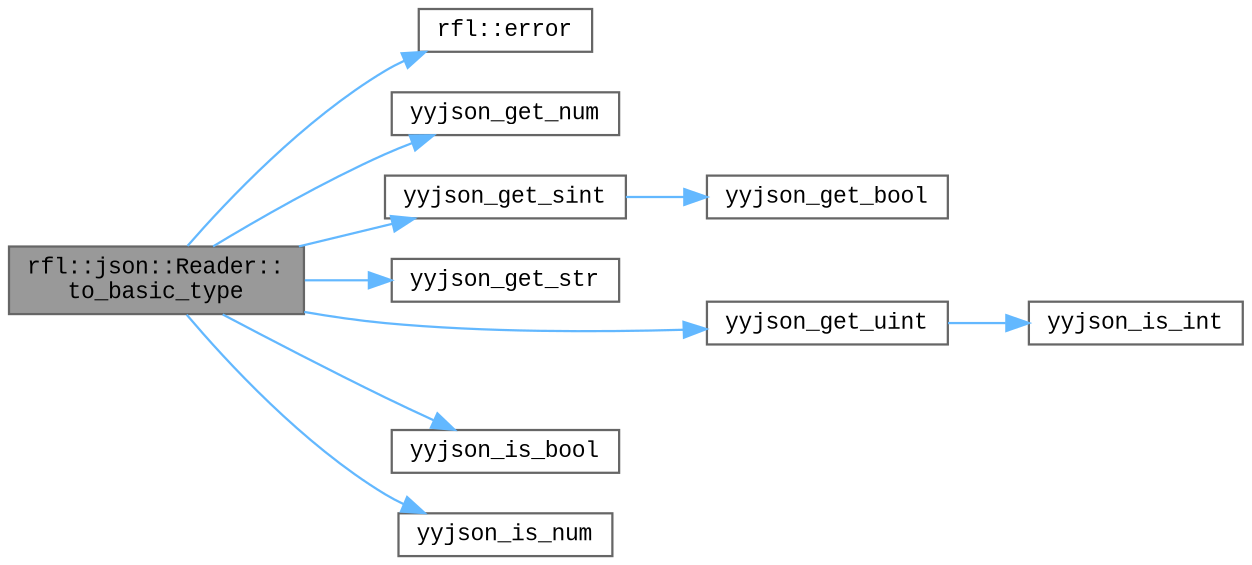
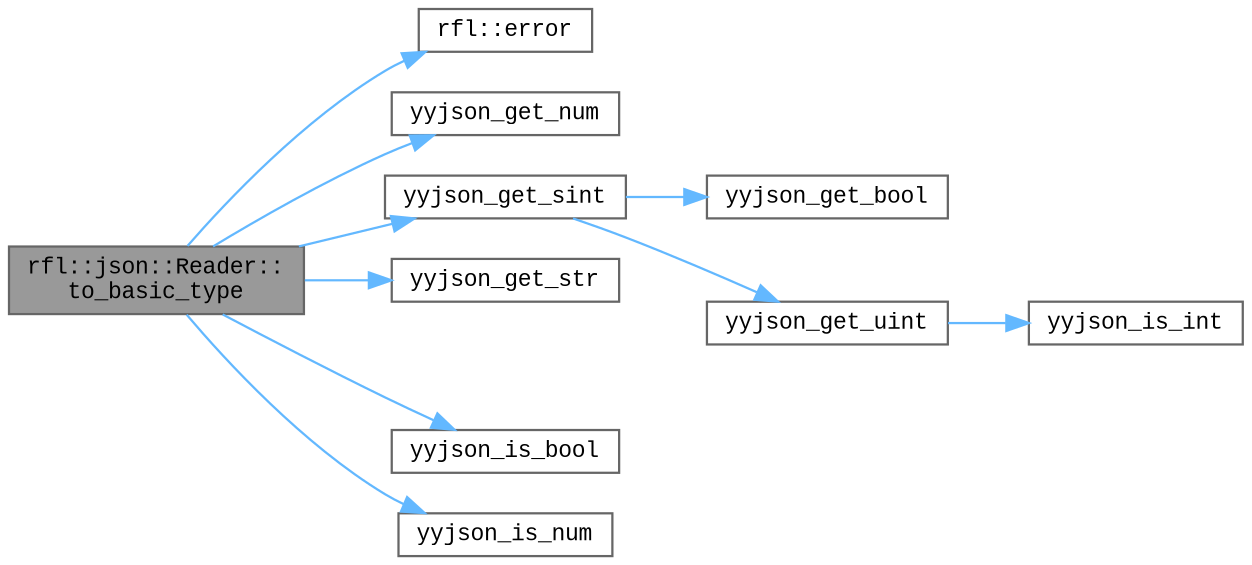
(493, 330) -> (666, 253)
